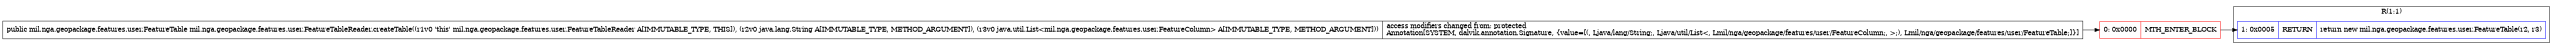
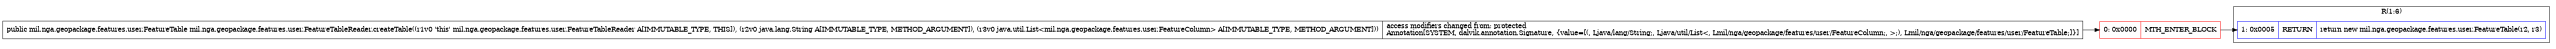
(2392, 12) -> (2392, 12)
